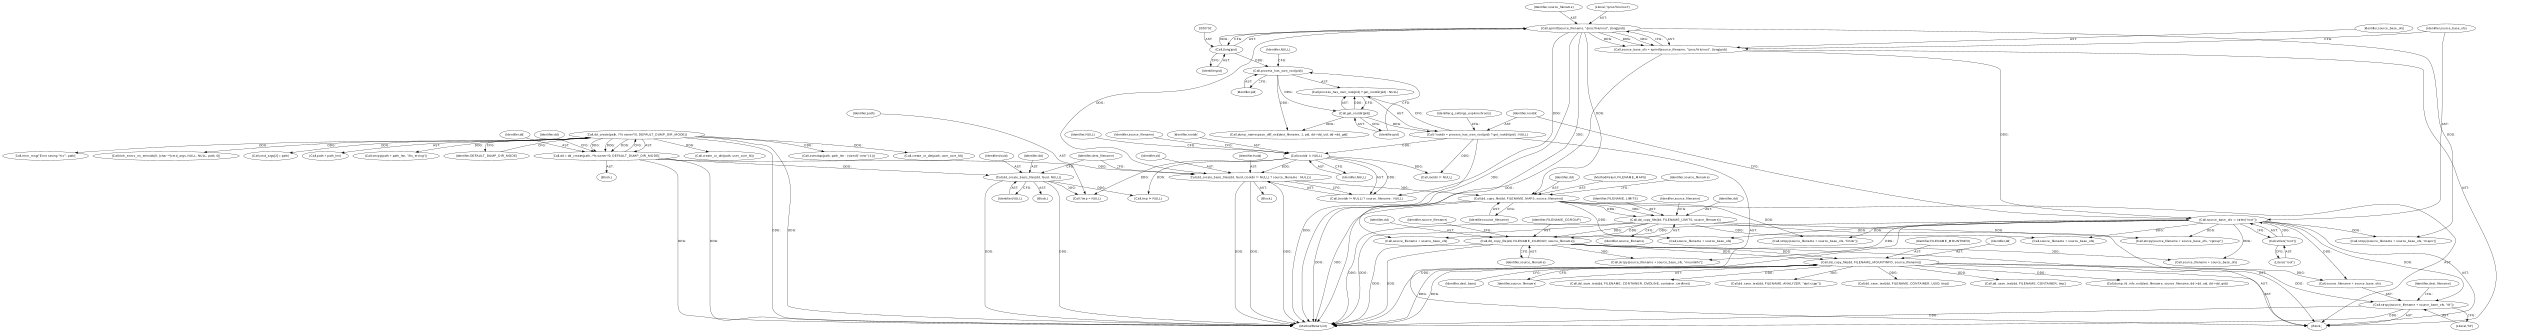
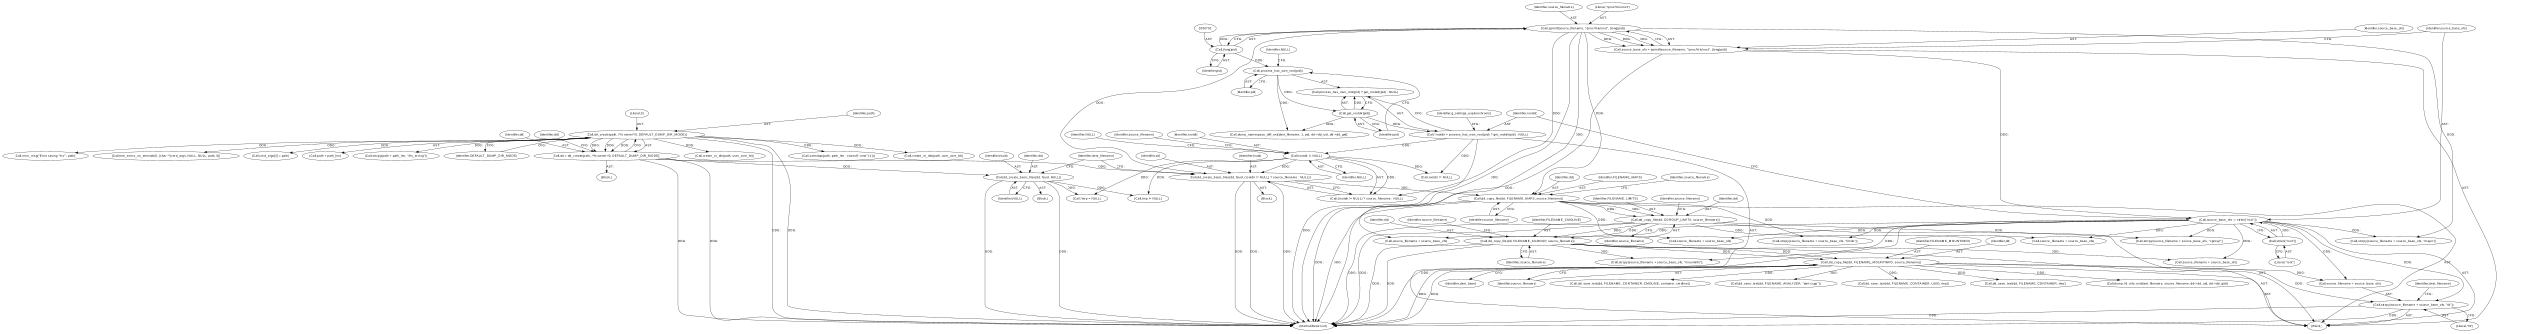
none -> (637, 113)
(995, 130) -> (762, 123)
(1620, 177) -> (1620, 177)
(1557, 220) -> (1557, 220)
(1676, 220) -> (1676, 220)
(1645, 268) -> (1644, 267)
